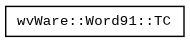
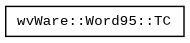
(95, 21) -> (95, 21)
